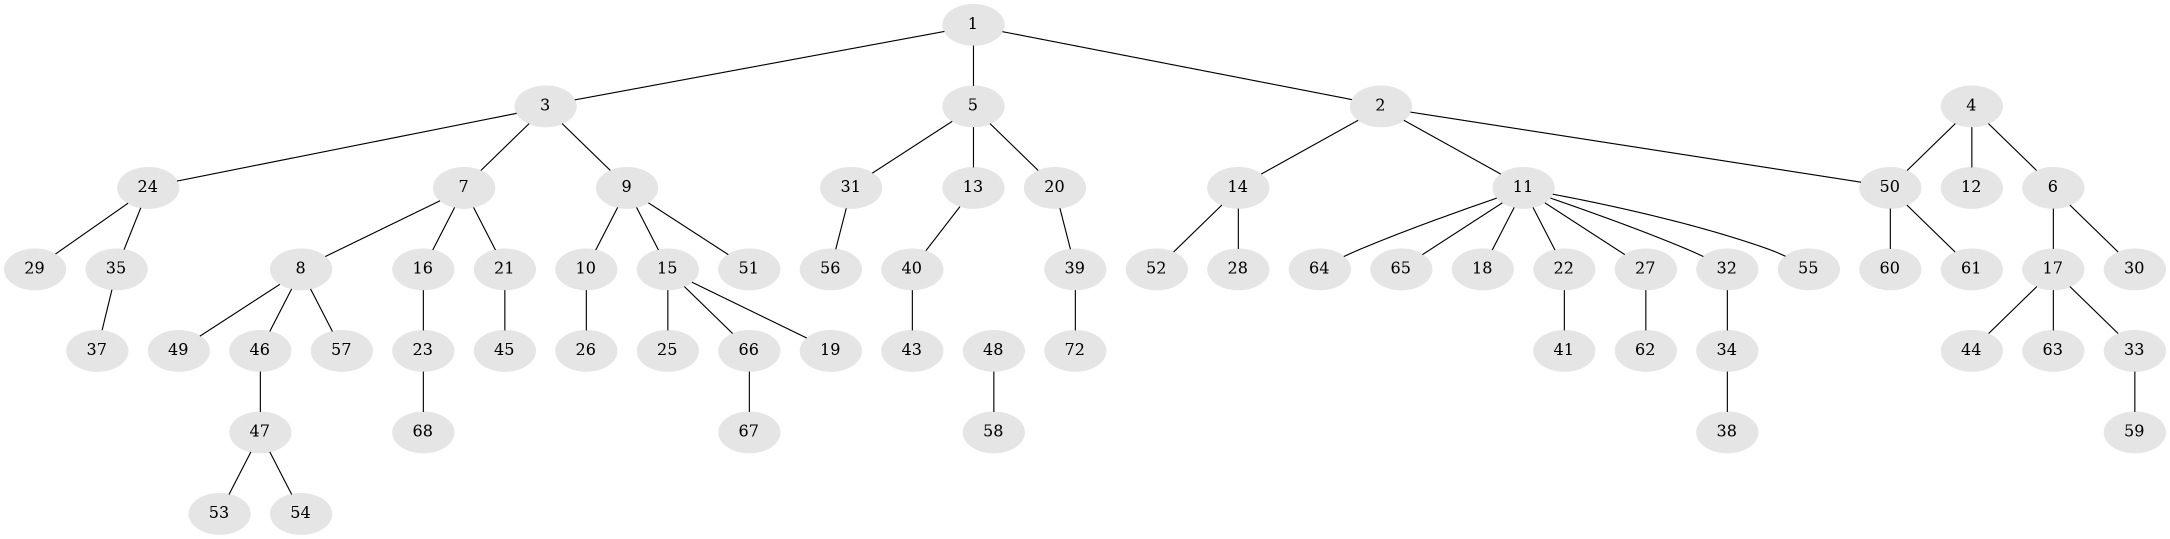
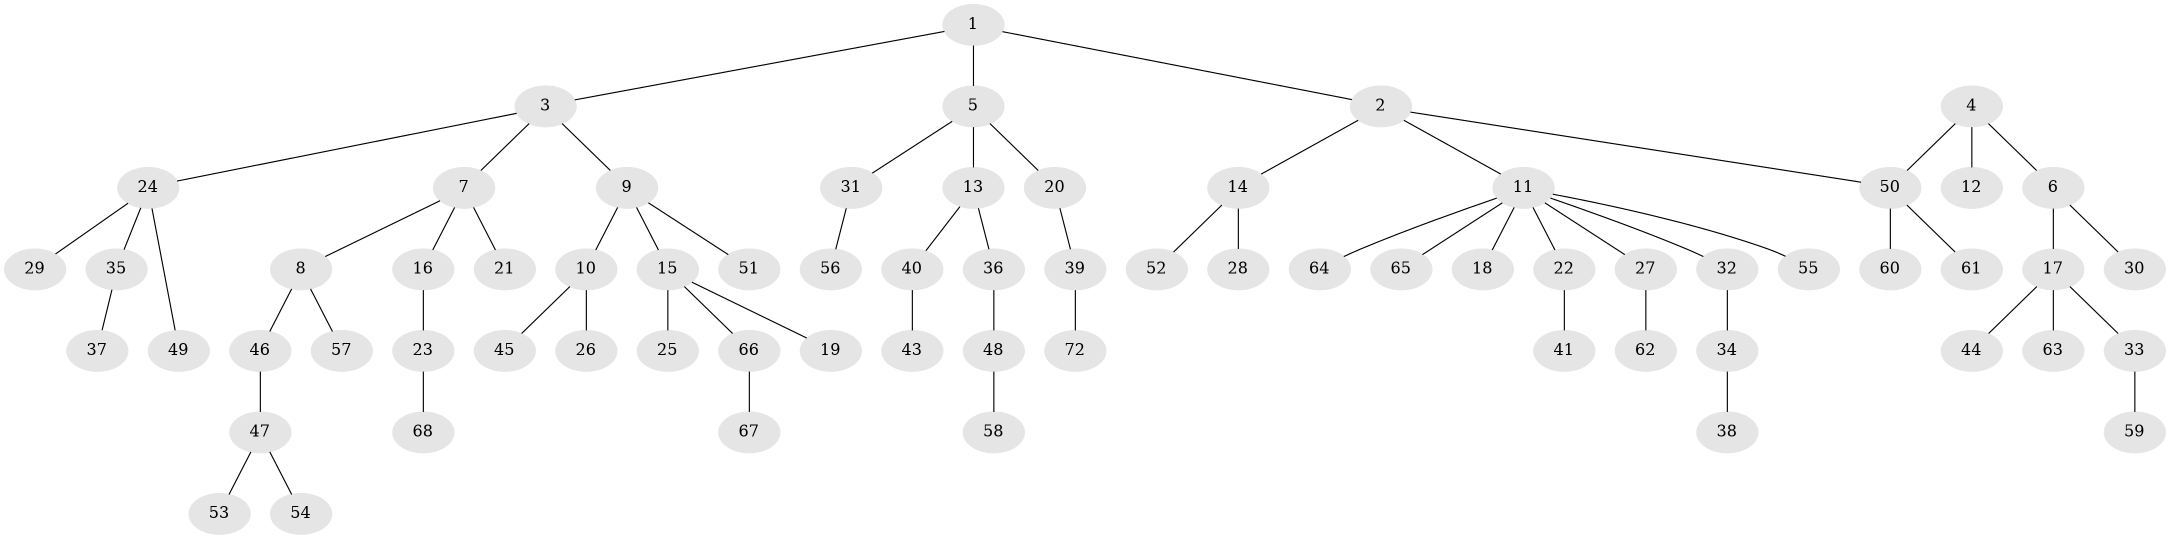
none -> (994, 269)
(240, 310) -> (164, 269)
(505, 310) -> (546, 310)
